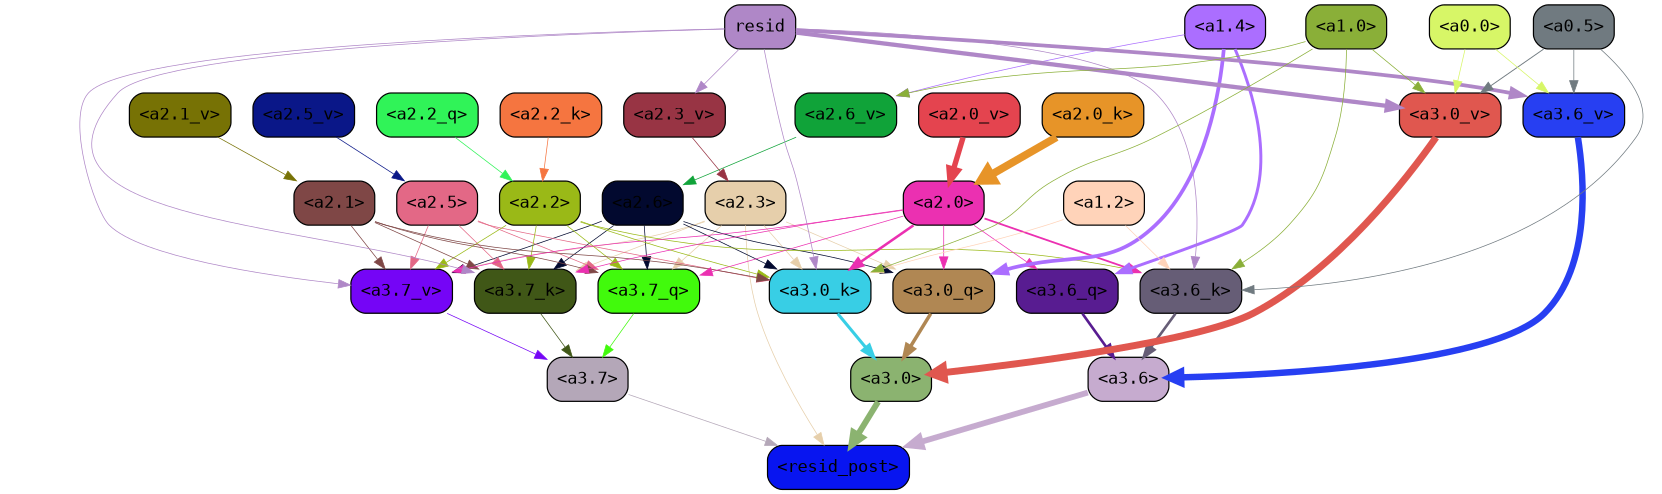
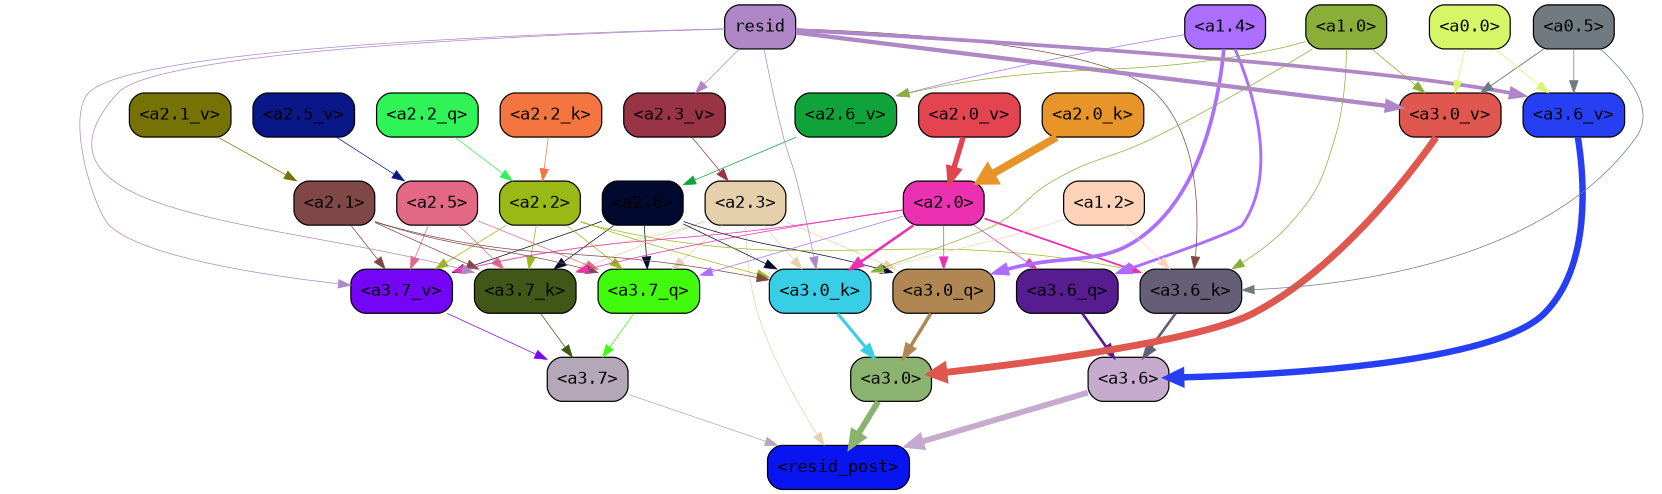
(1141, 84) -> (1141, 84)
(836, 236) -> (836, 236)
(568, 242) -> none
